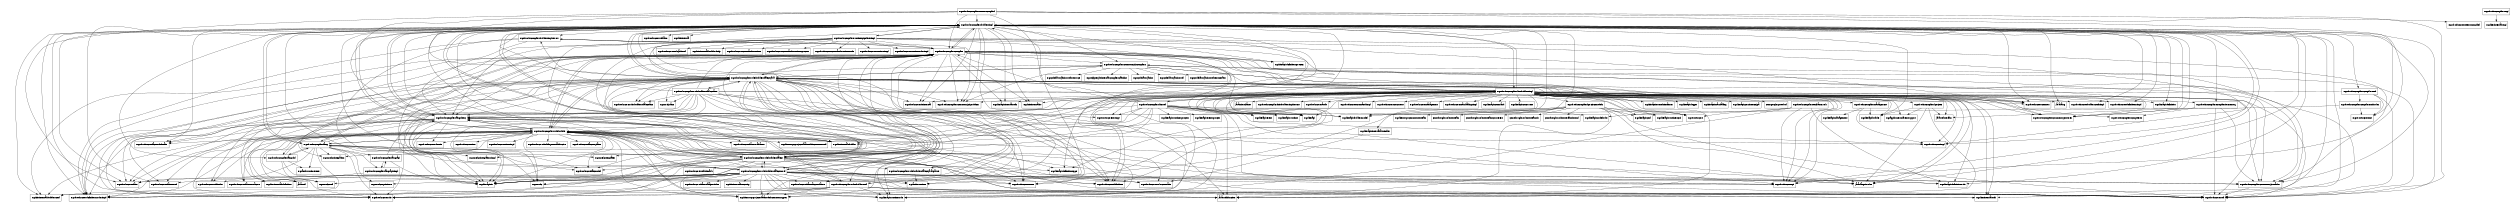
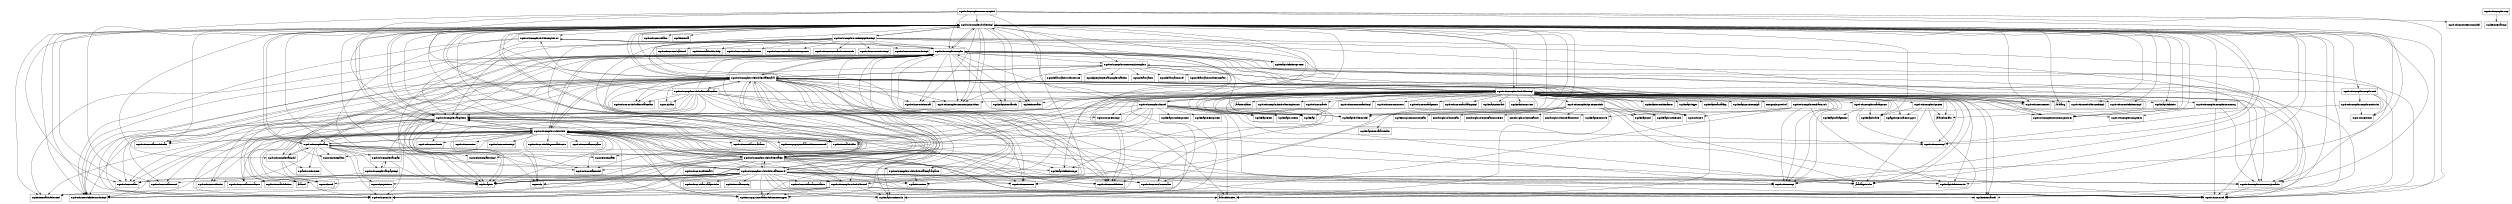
(1596, 118) -> (1596, 118)
none -> (406, 156)
(1268, 159) -> (1514, 35)
none -> (524, 175)
